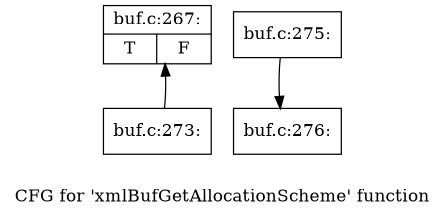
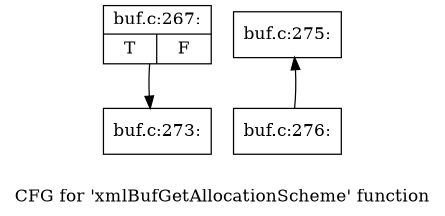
(279, 77) -> (296, 89)
(166, 92) -> (149, 80)
